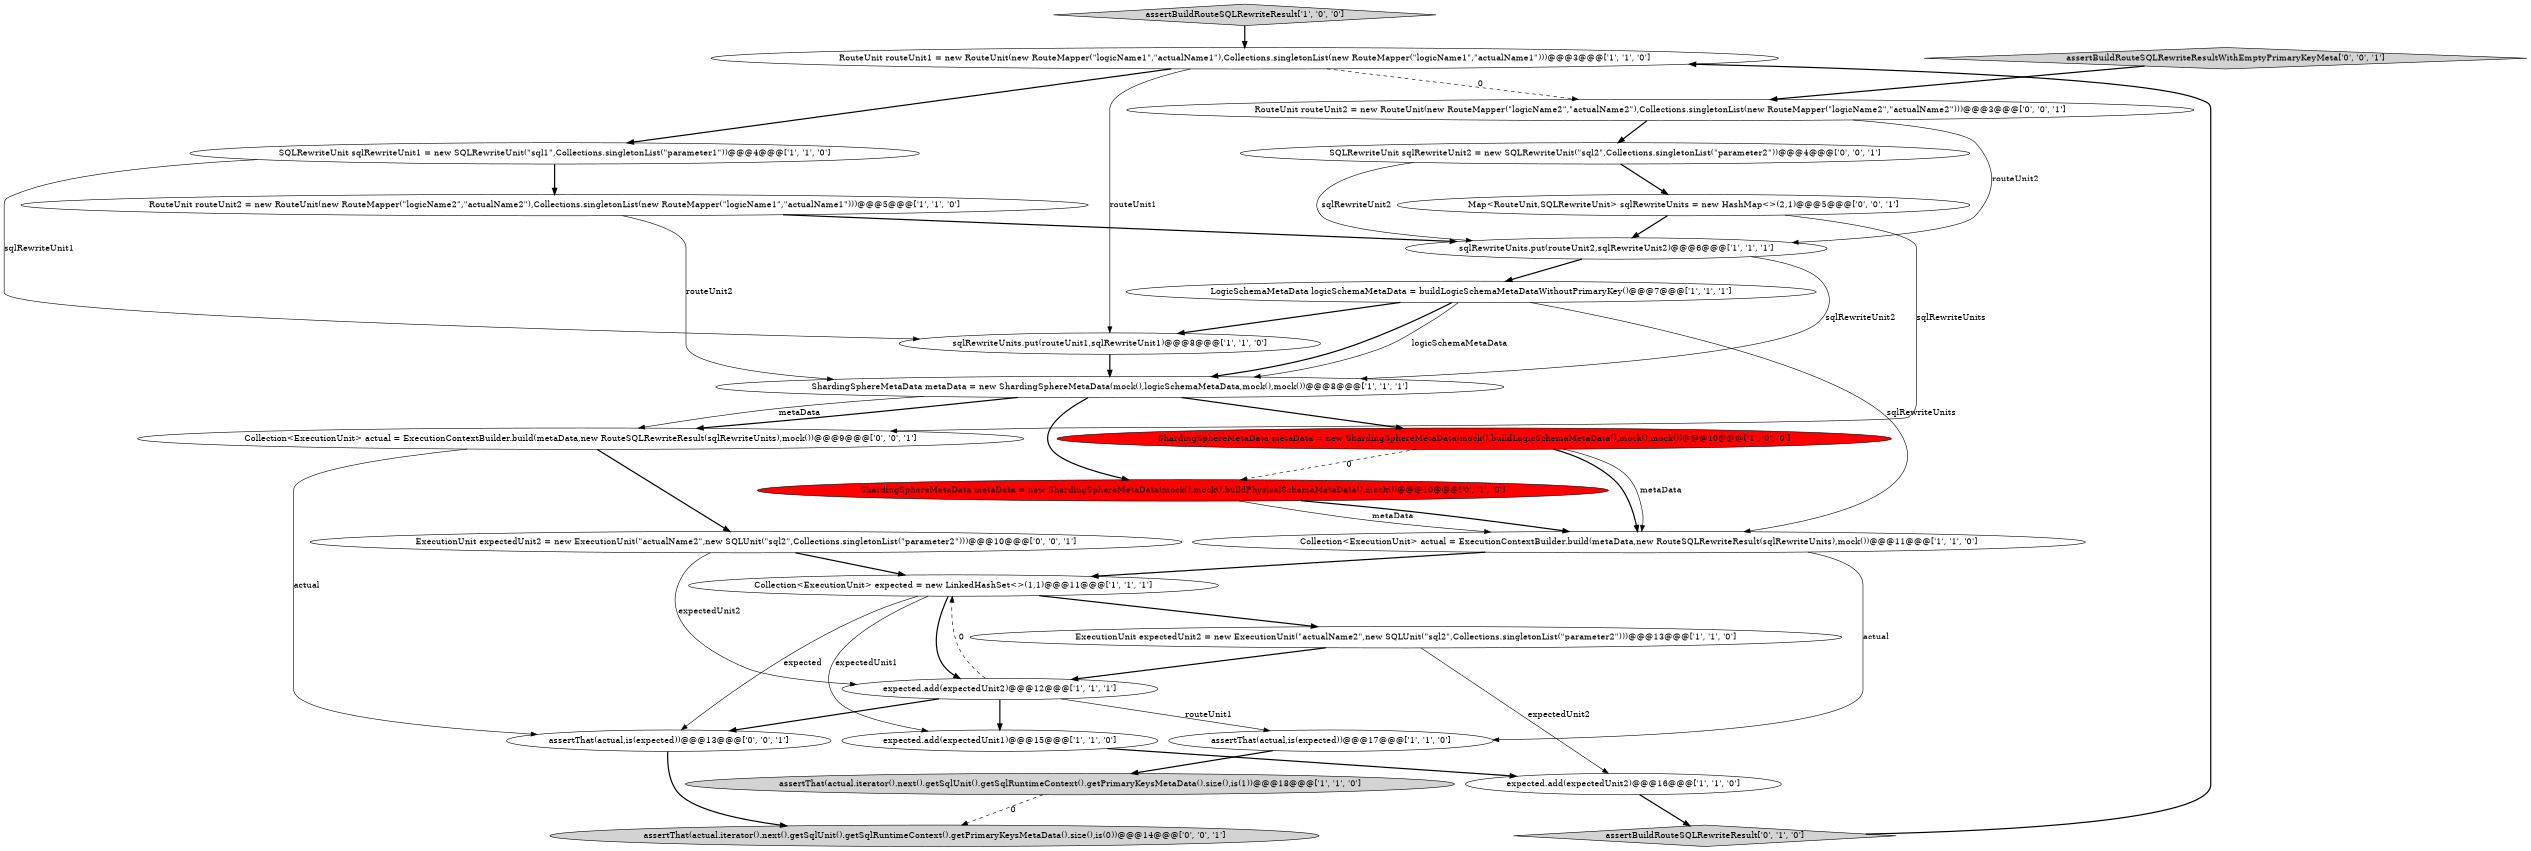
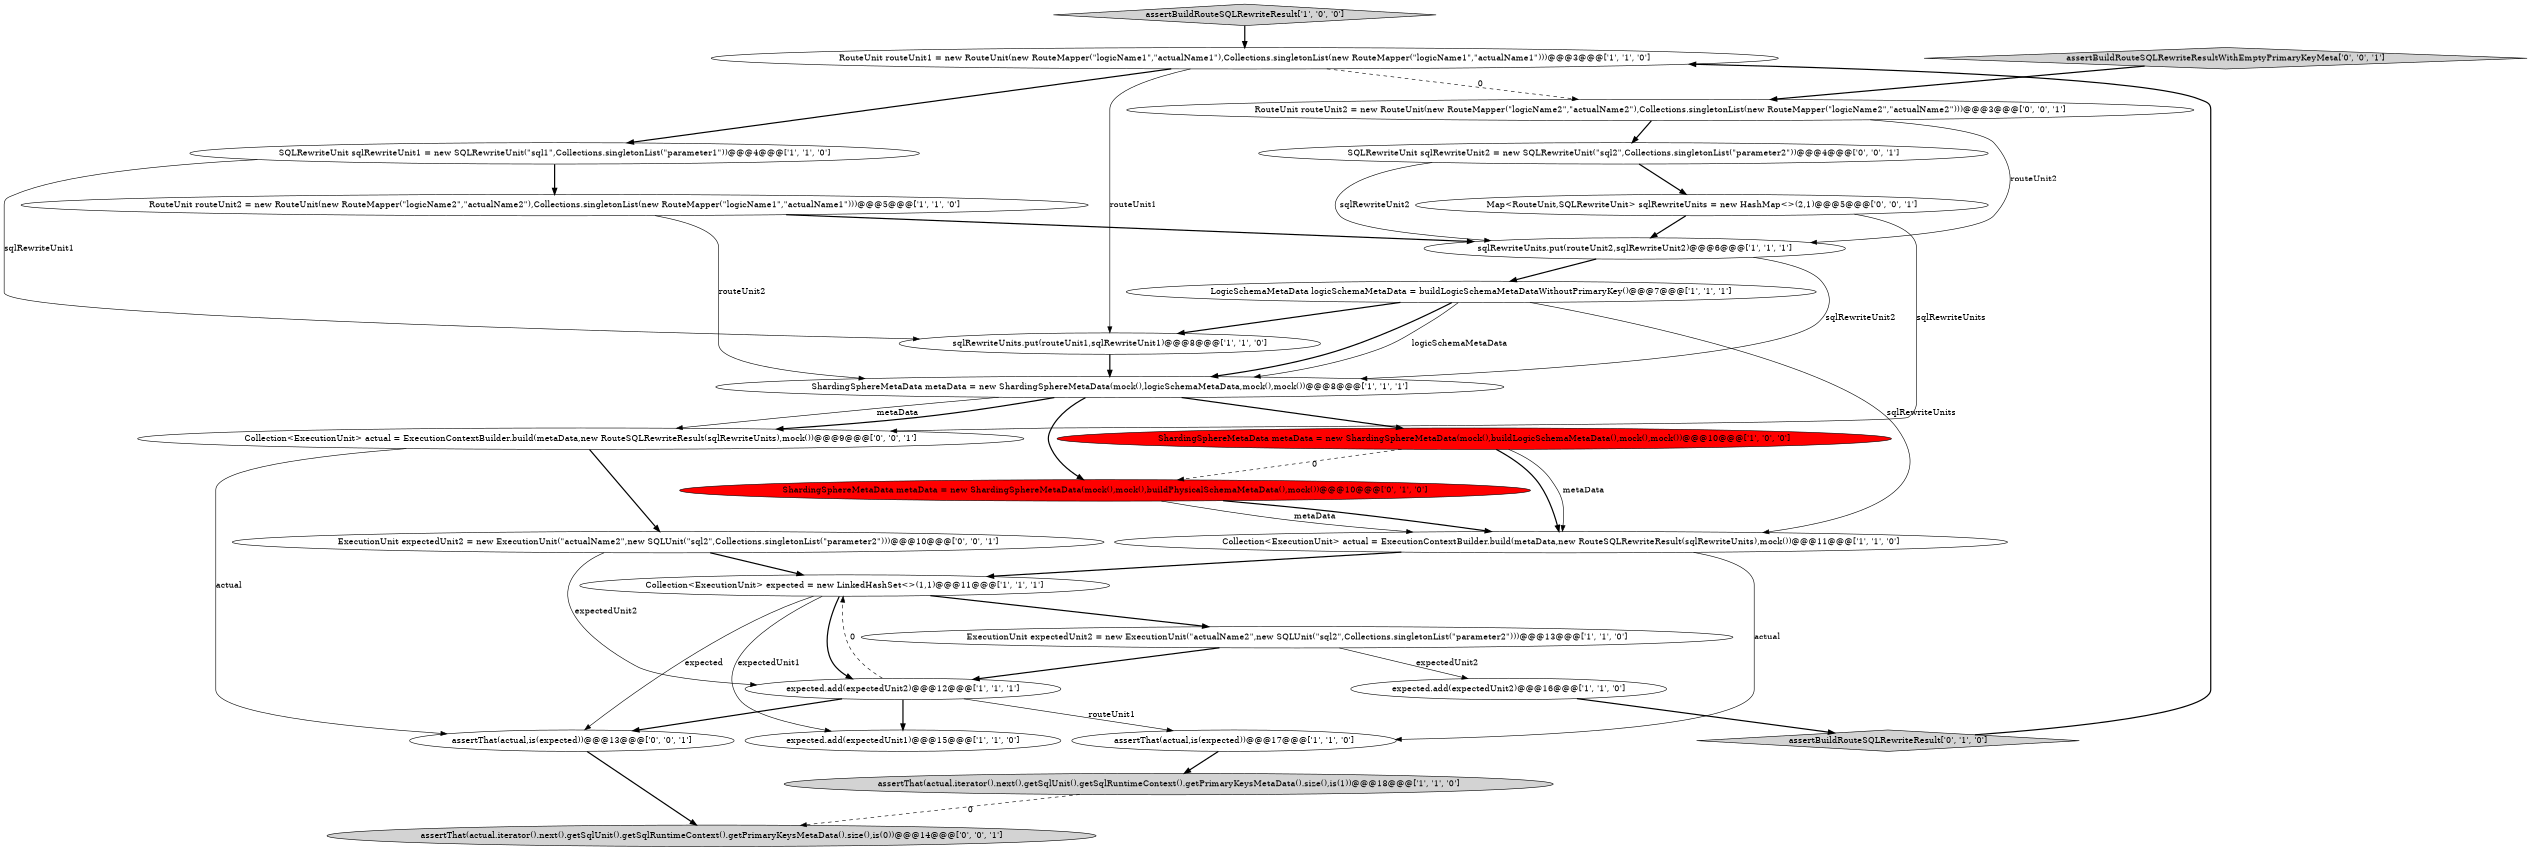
(1309, 762) -> none
